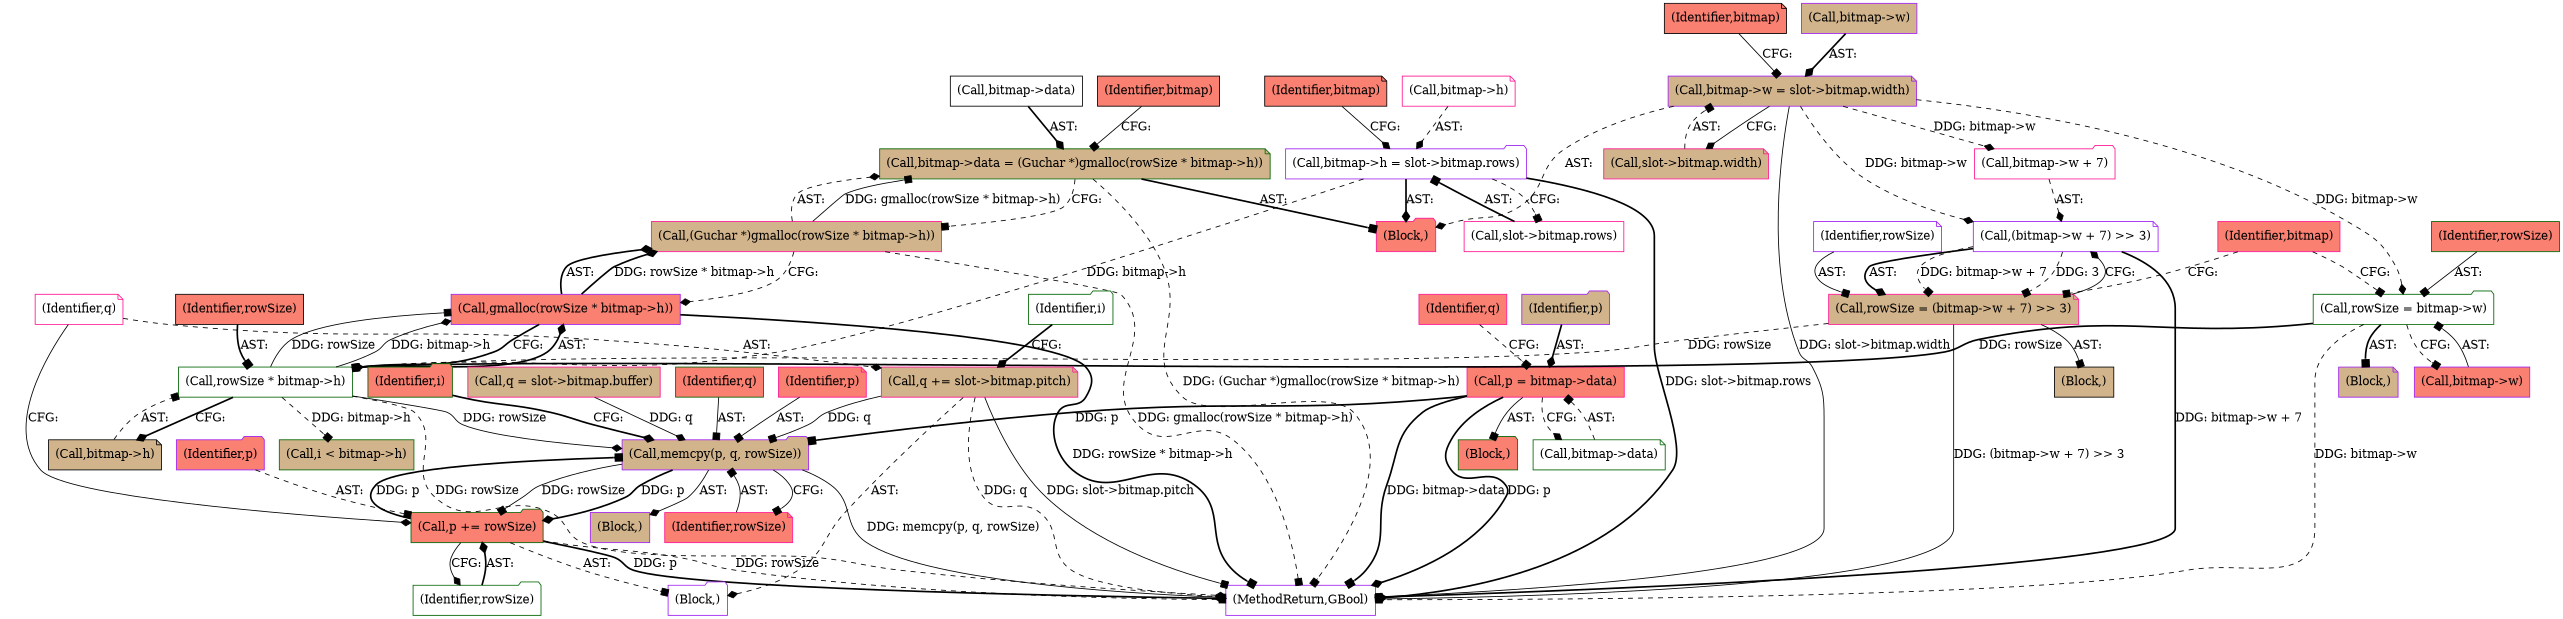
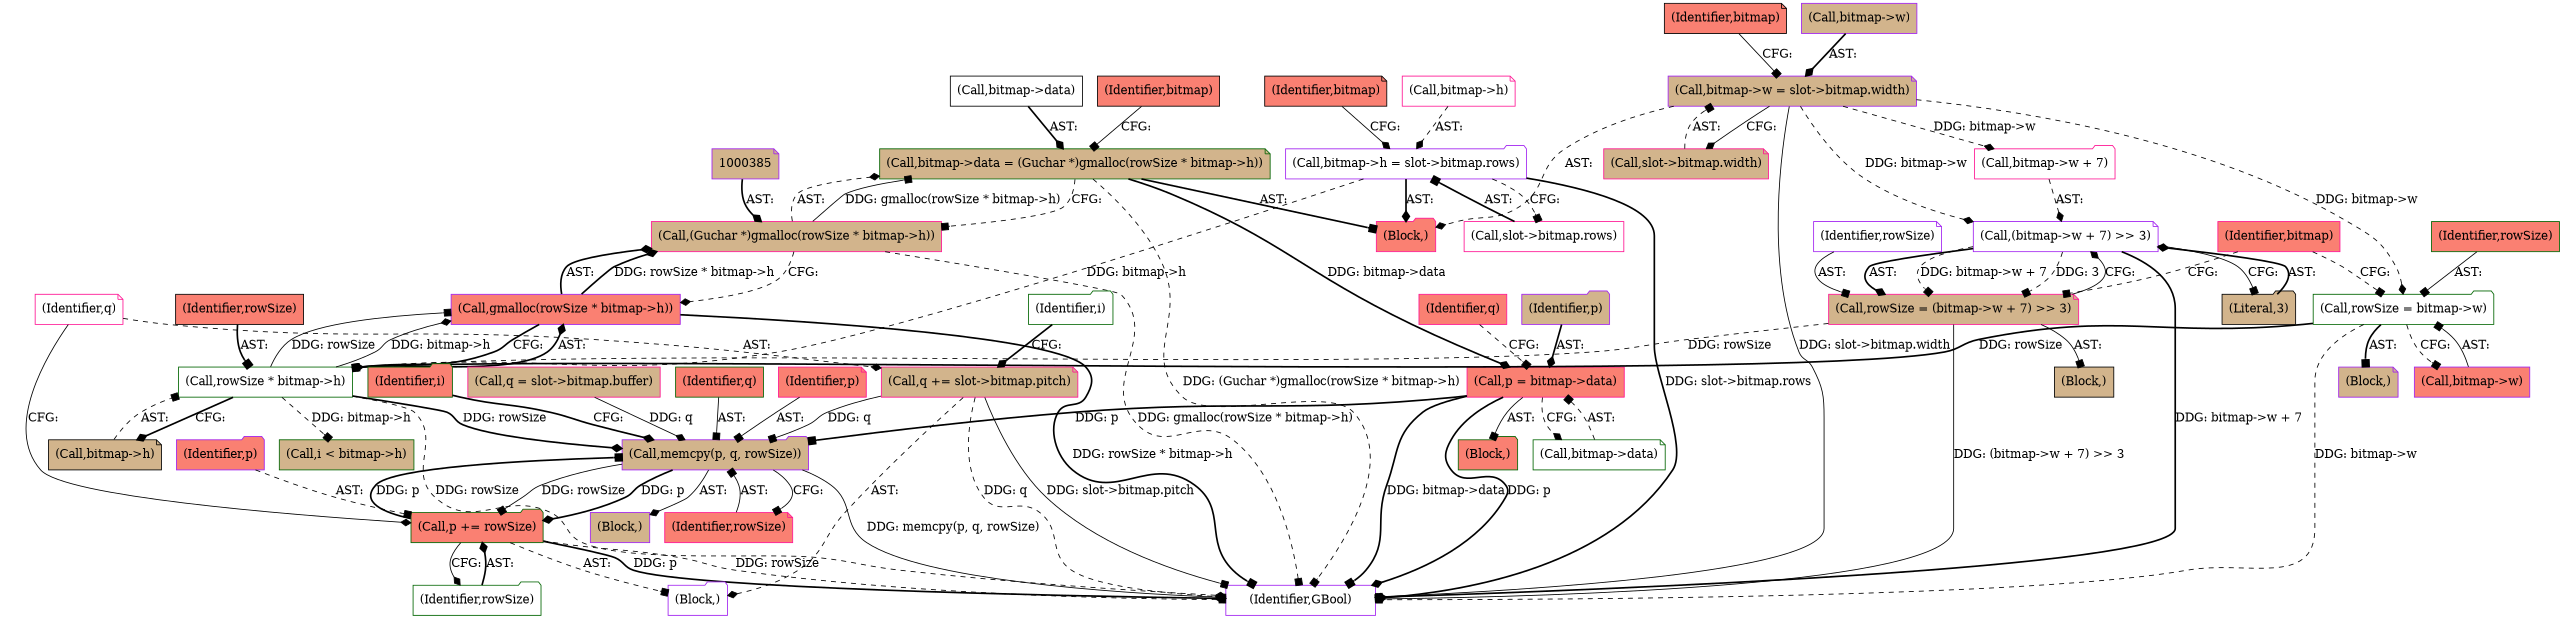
none -> (745, 164)
none -> (1314, 270)
none -> (2259, 309)
(479, 430) -> (479, 430)
(1301, 600) -> (1301, 600)
